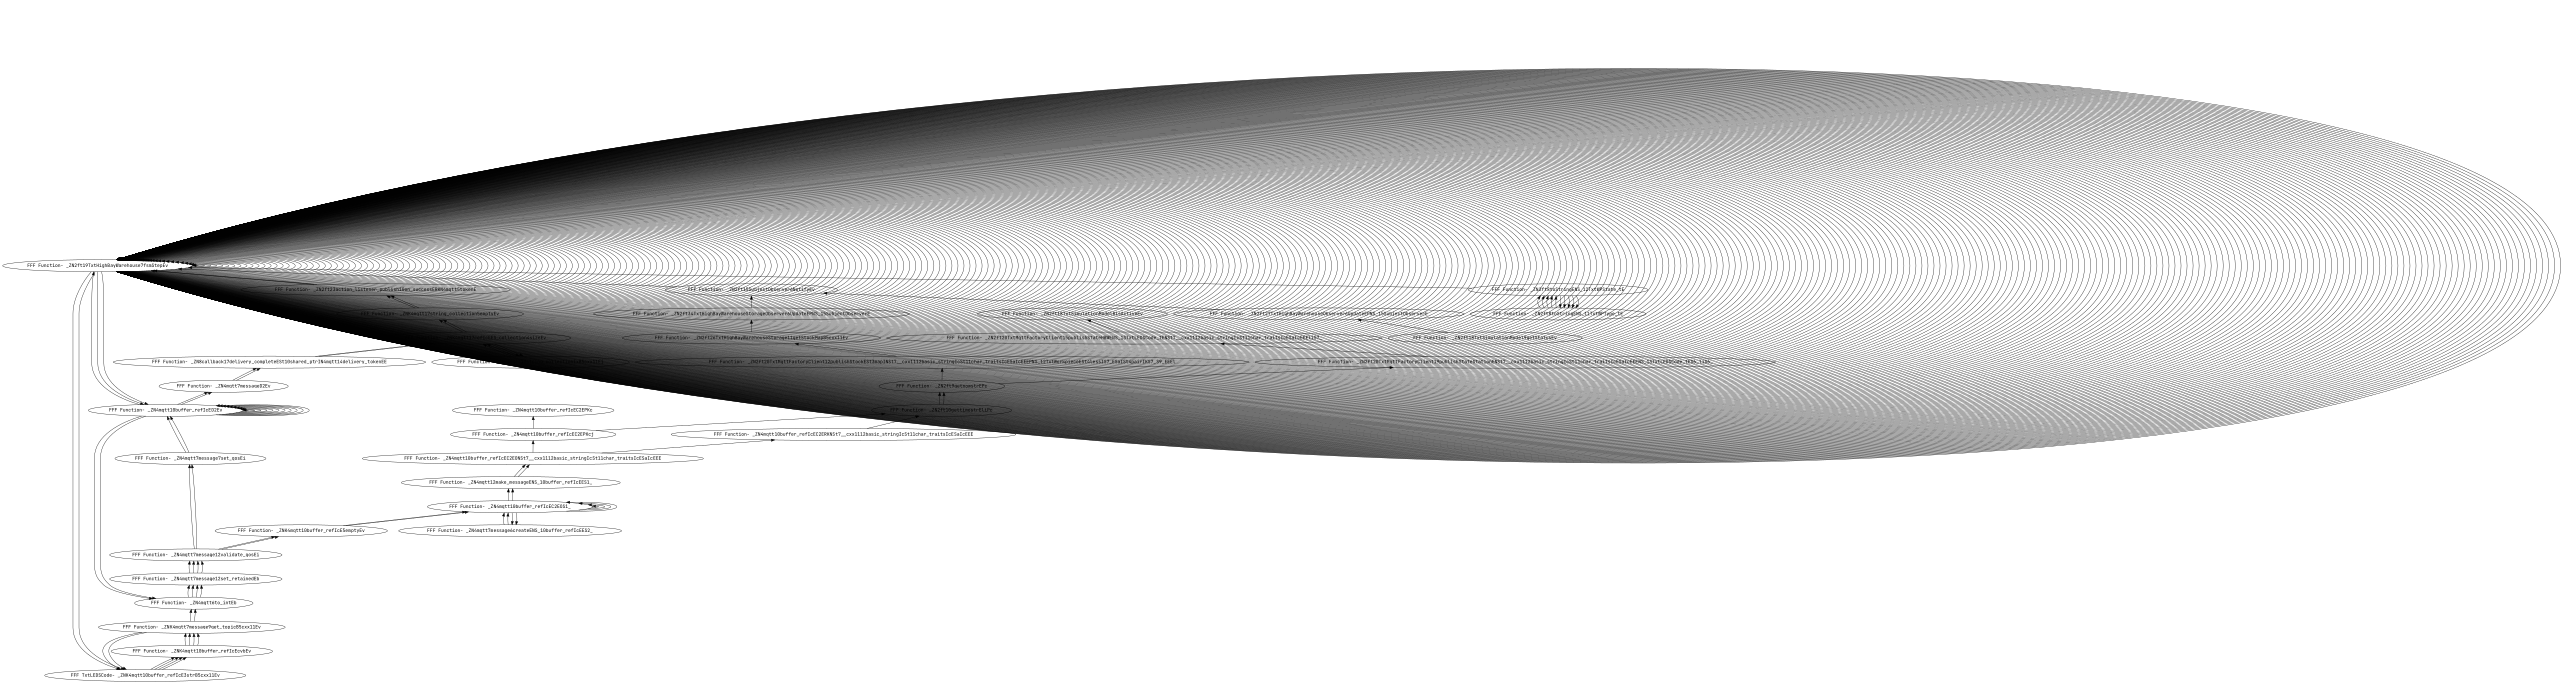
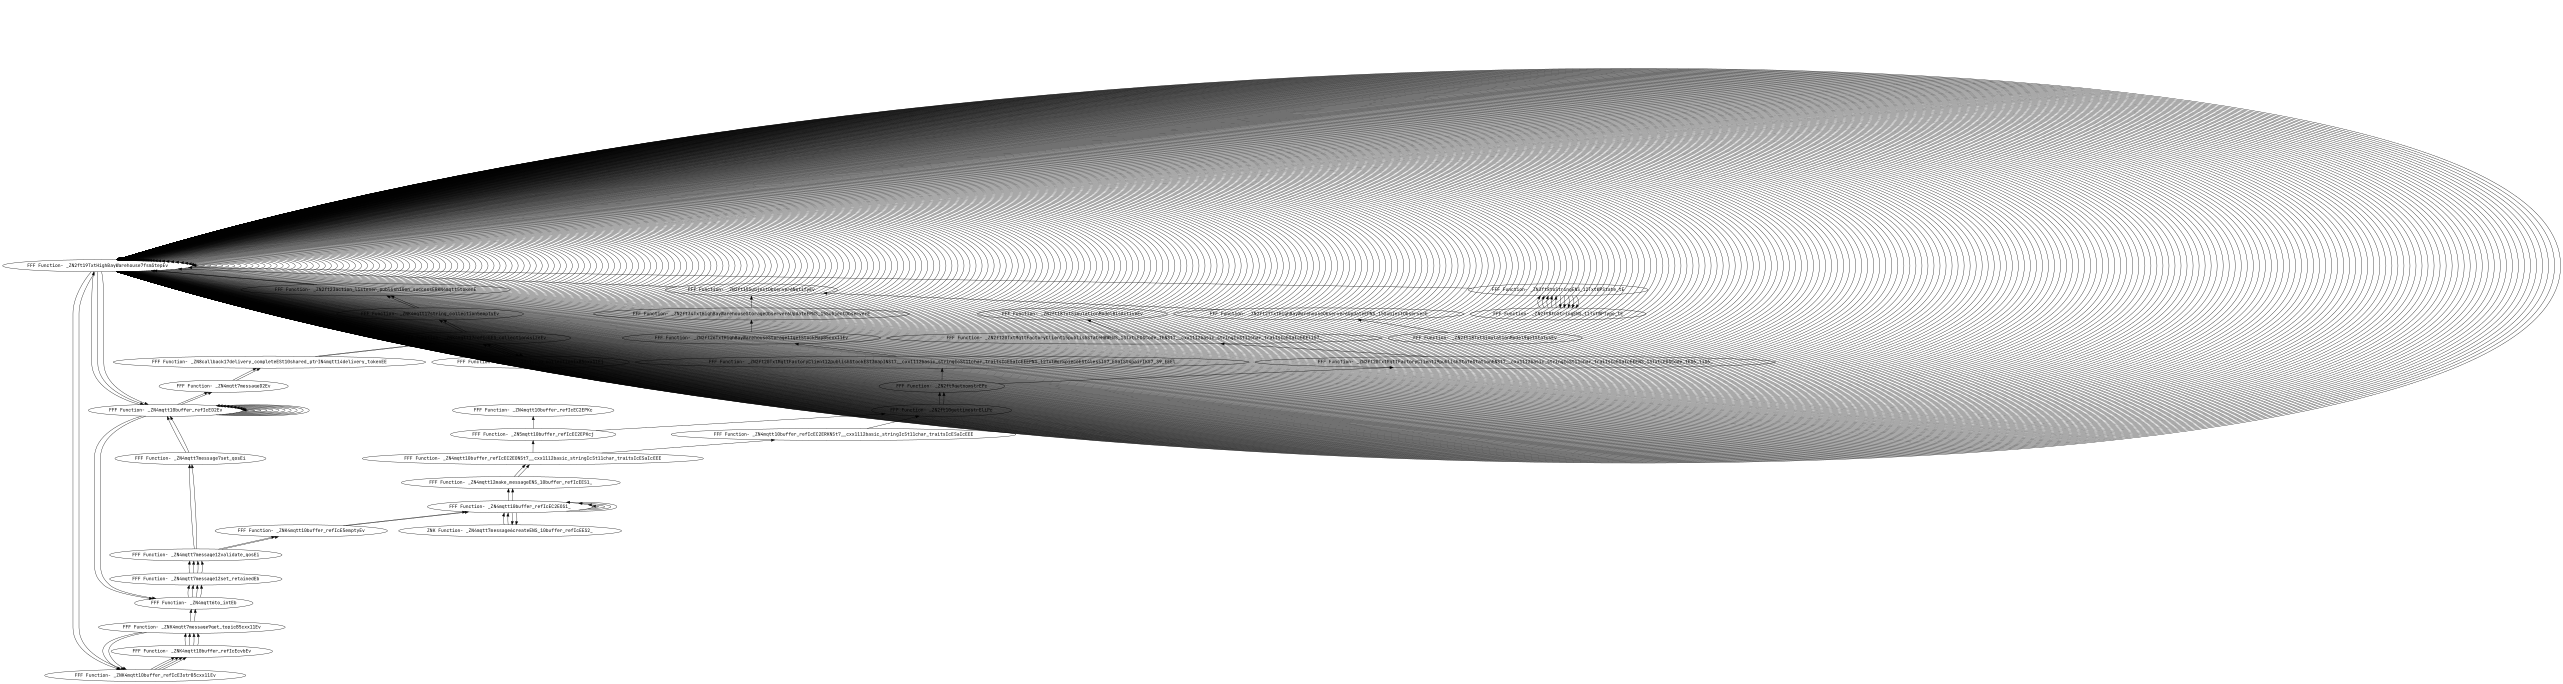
(533, 434) -> (533, 434)
(510, 531) -> (510, 531)
(145, 675) -> (145, 675)
